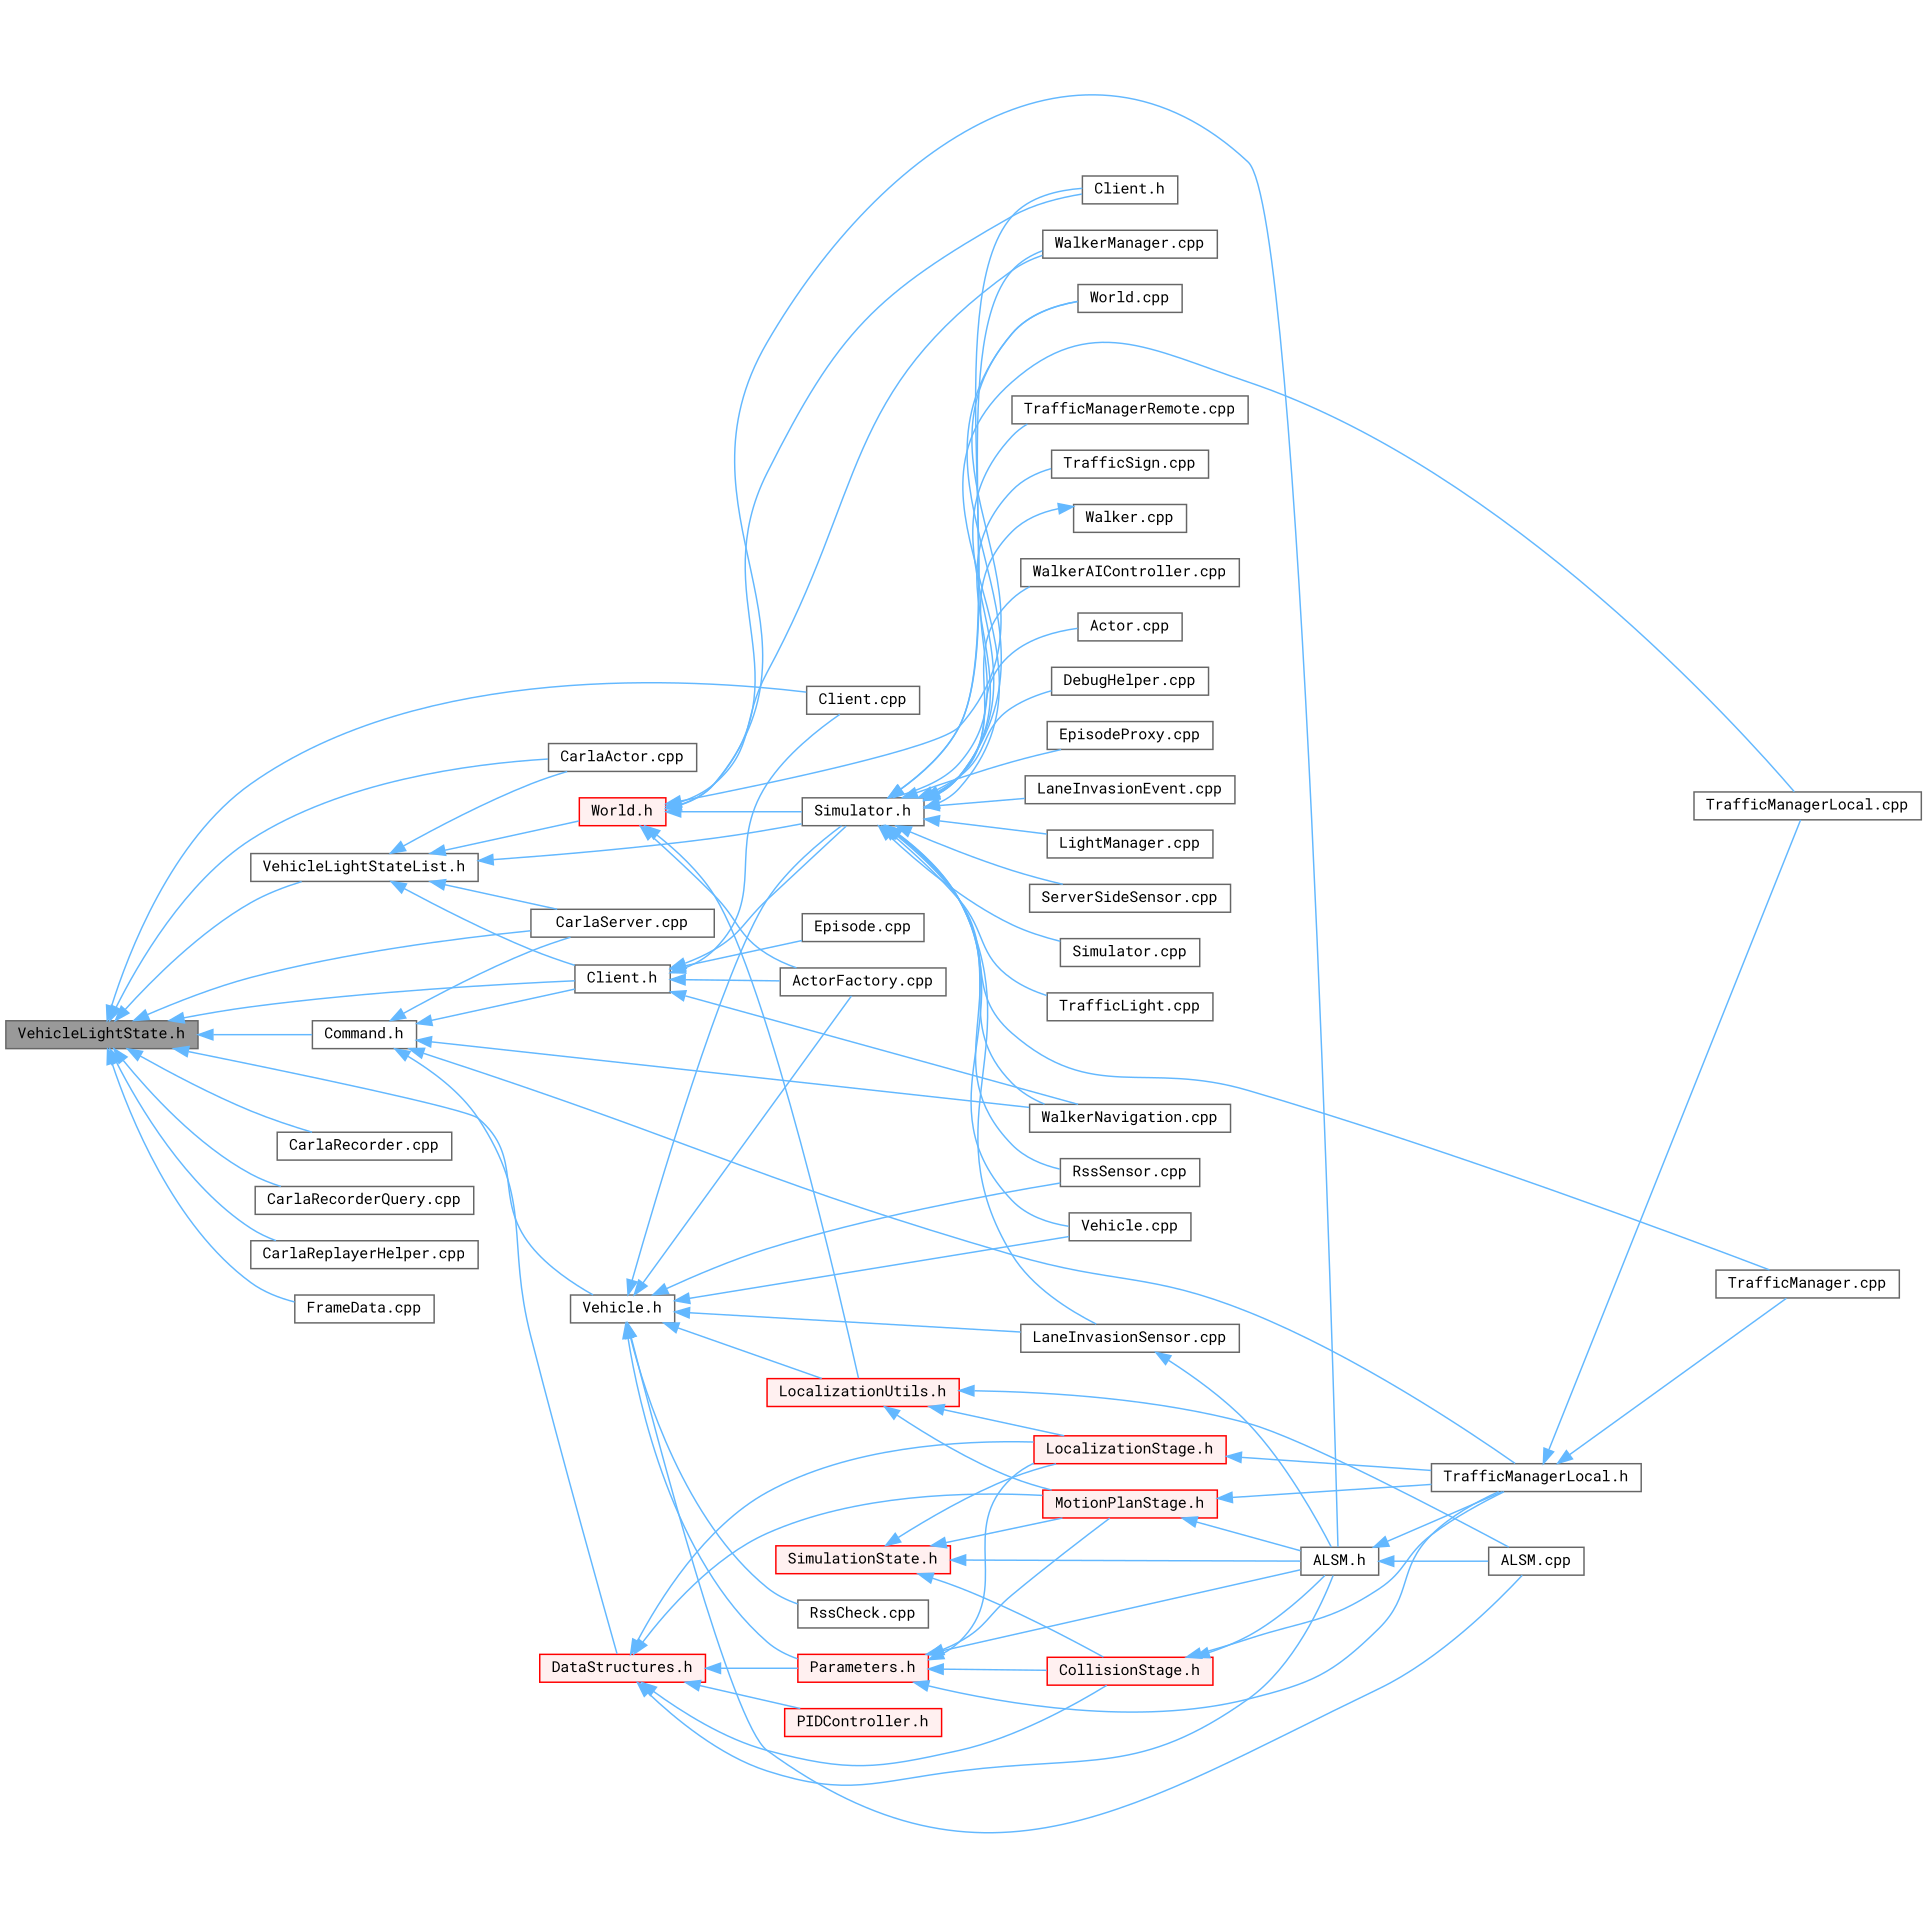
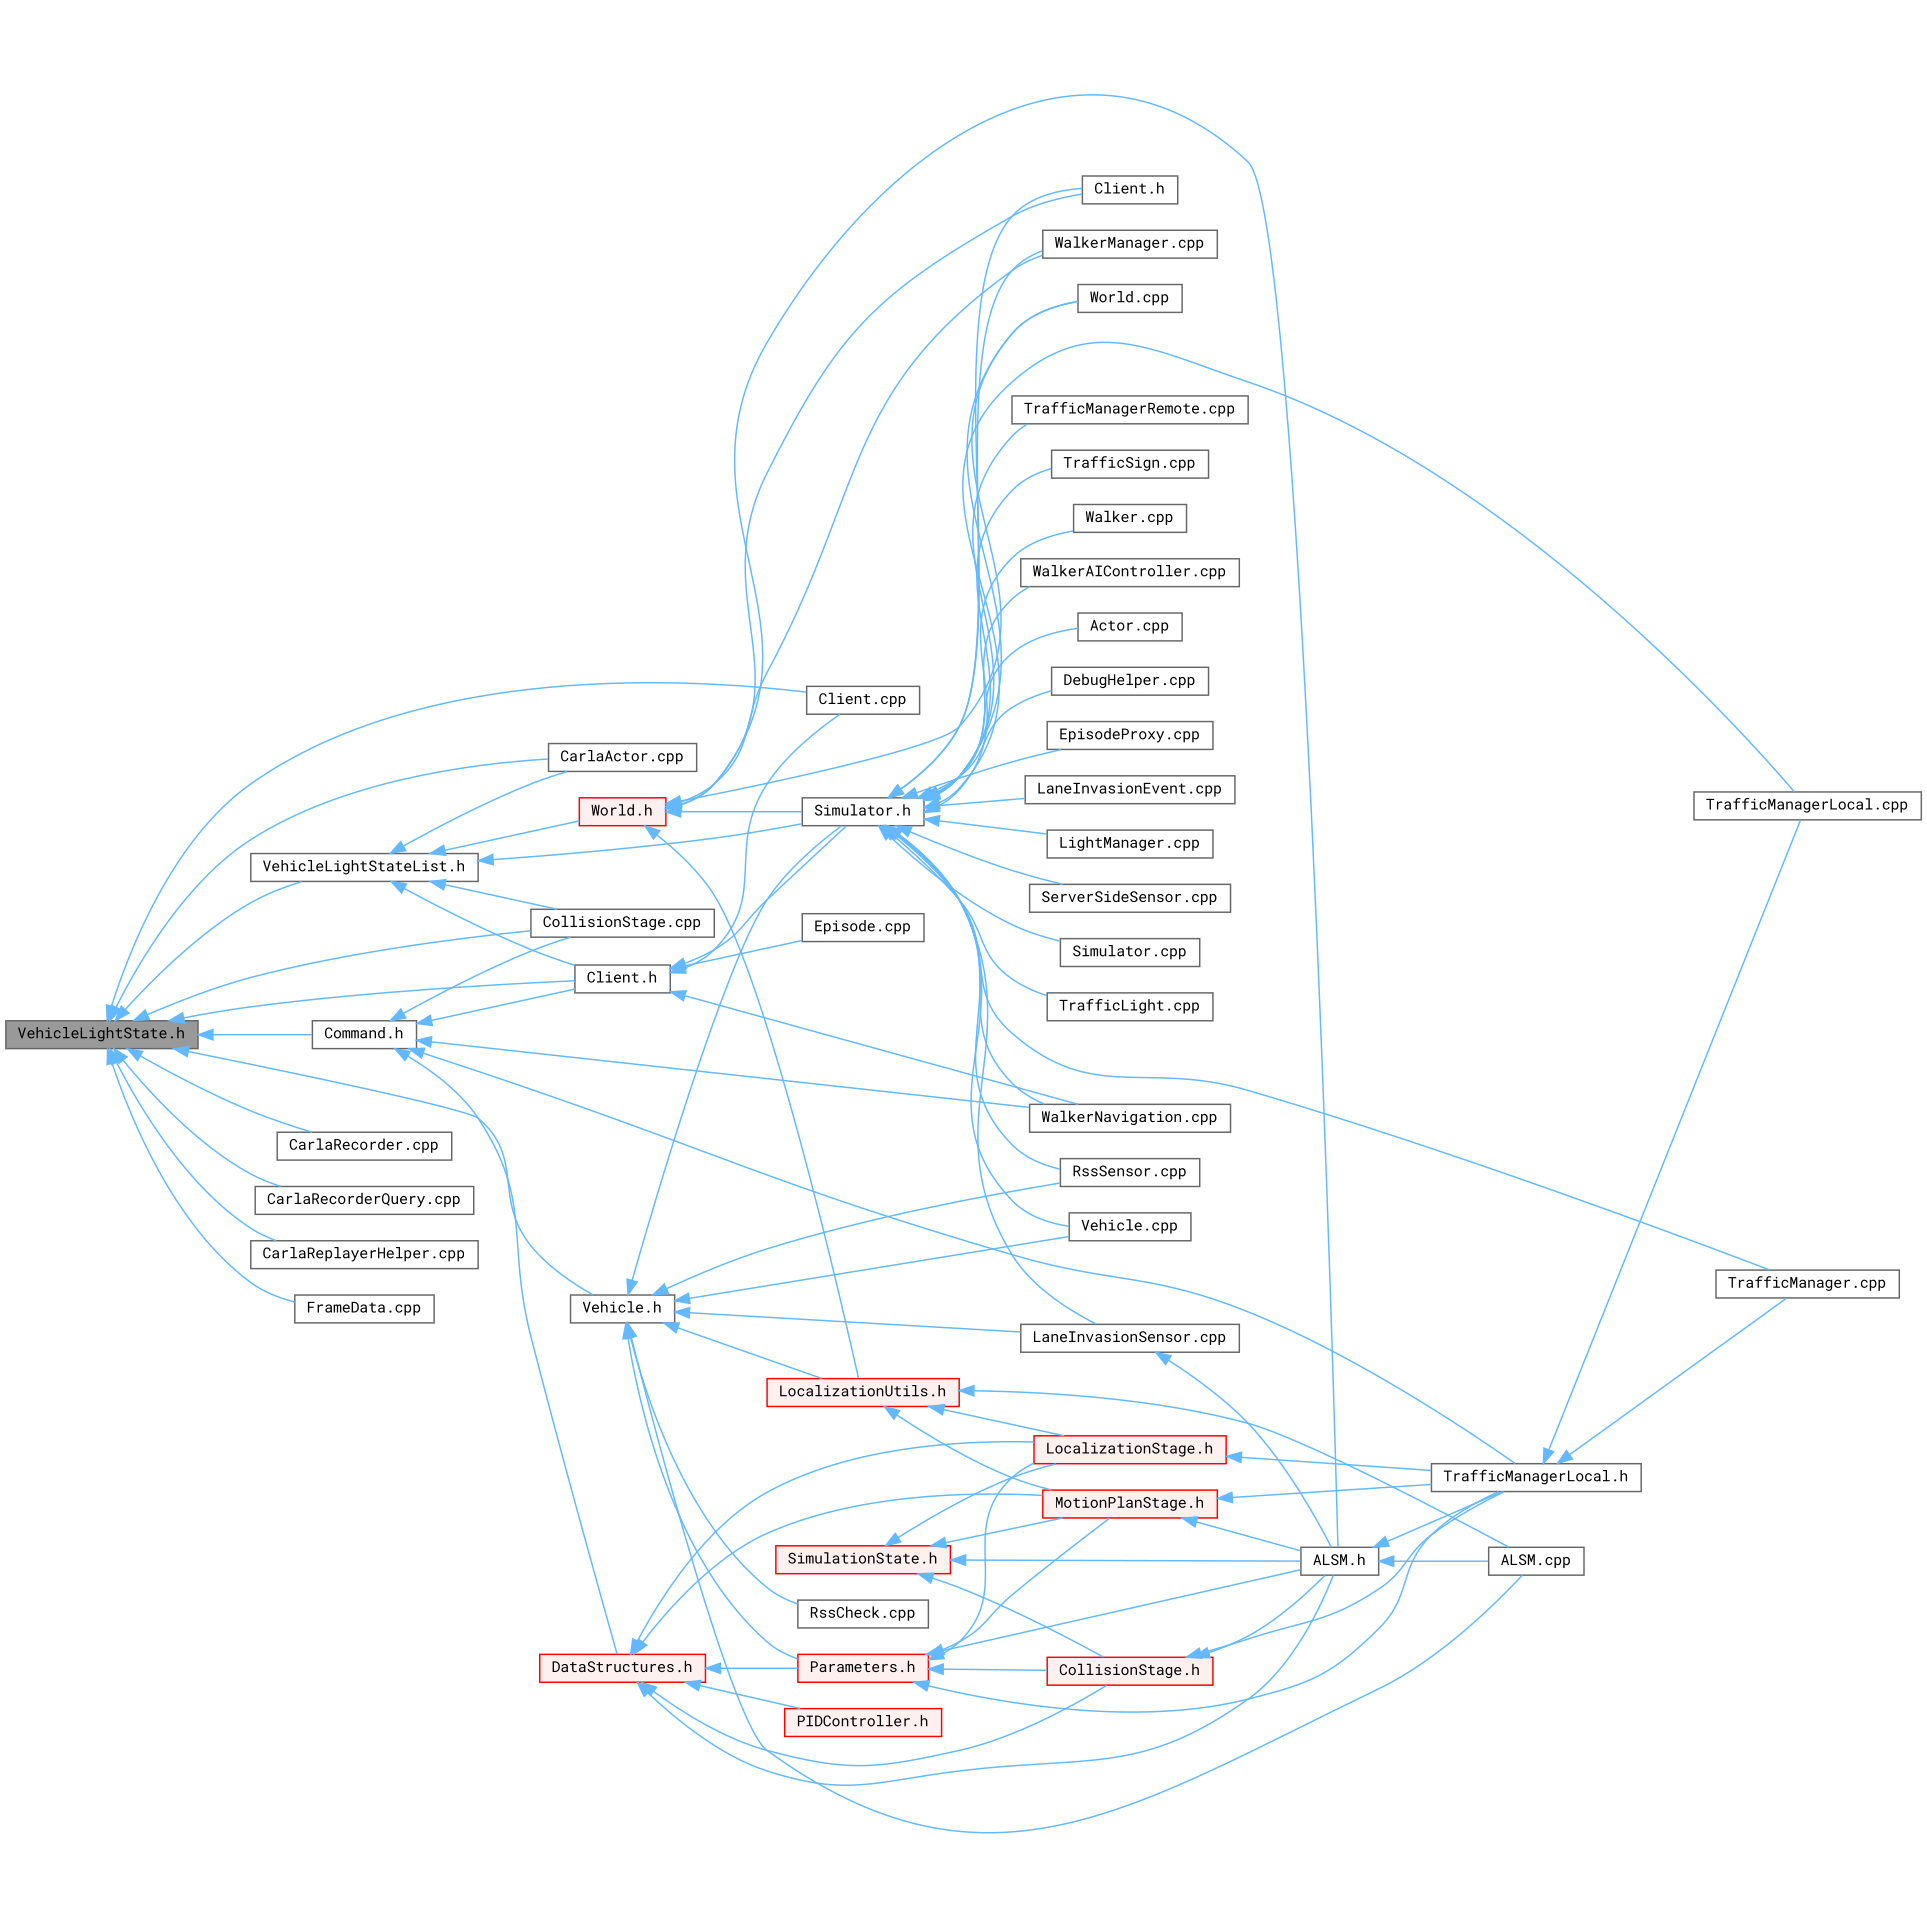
(985, 658) -> (982, 653)
(623, 923) -> (623, 923)
(863, 982) -> none
